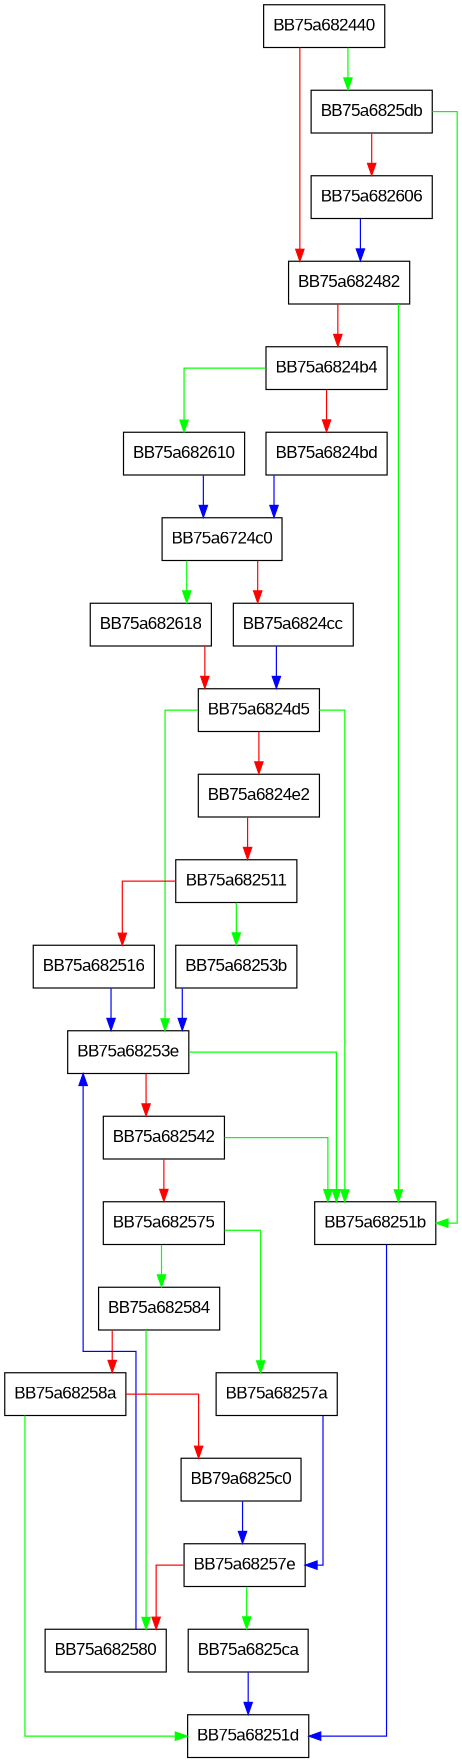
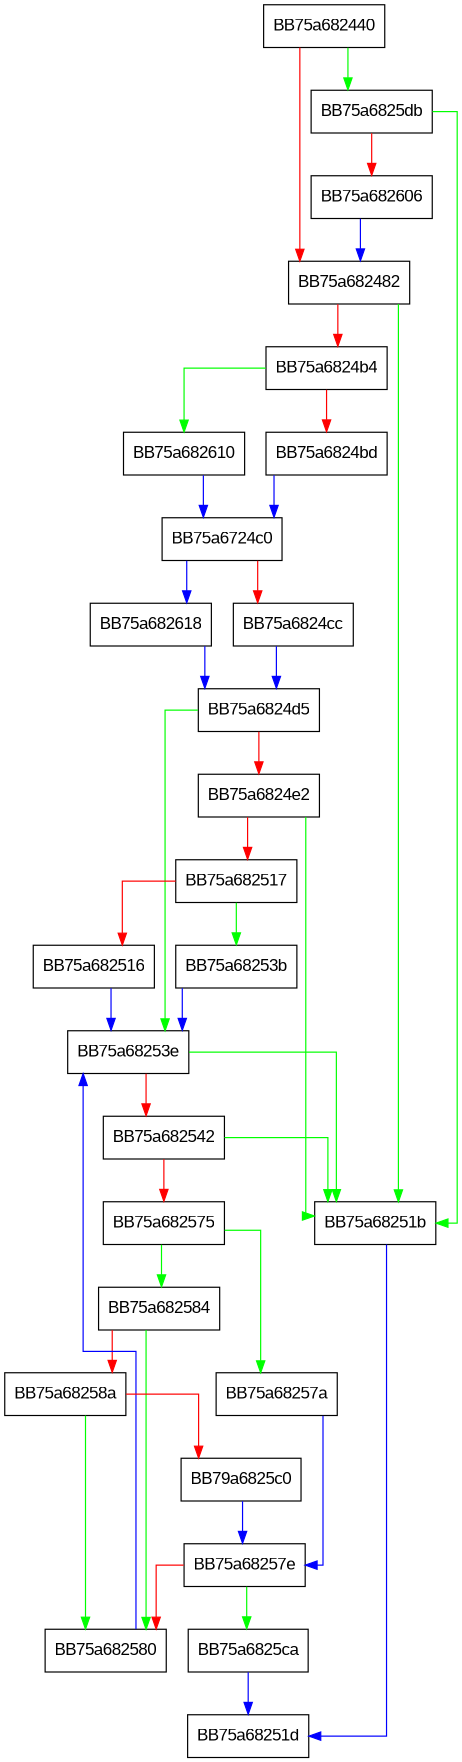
(187, 576) -> (187, 576)
(205, 661) -> (205, 661)
(236, 881) -> (236, 881)
(345, 937) -> (306, 1017)
(25, 1651) -> (86, 1516)
